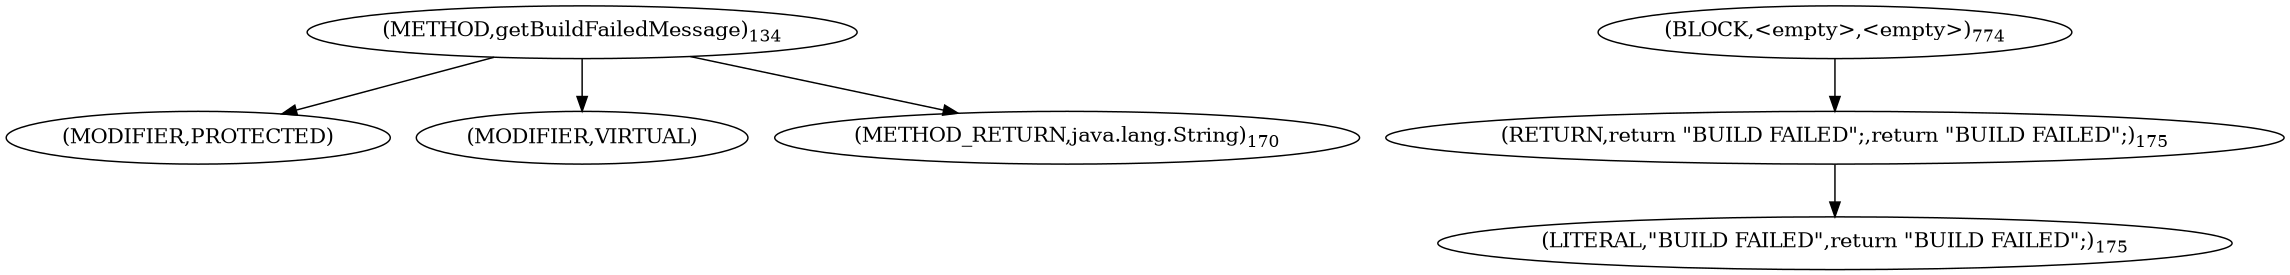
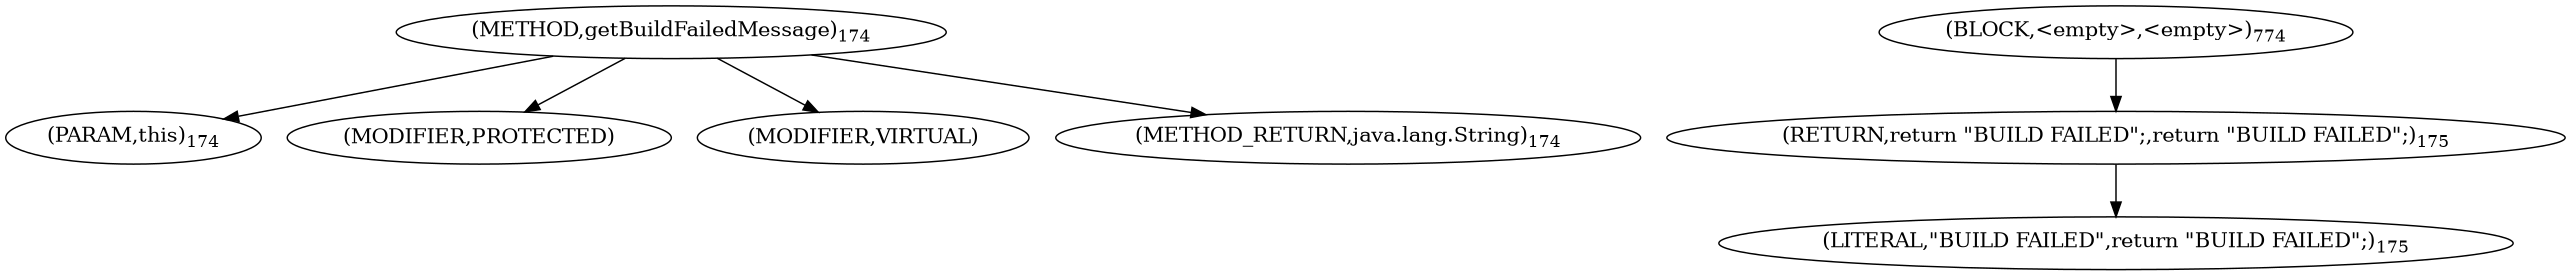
(765, 30) -> (854, 30)
(1263, 136) -> (1545, 136)
none -> (133, 138)
